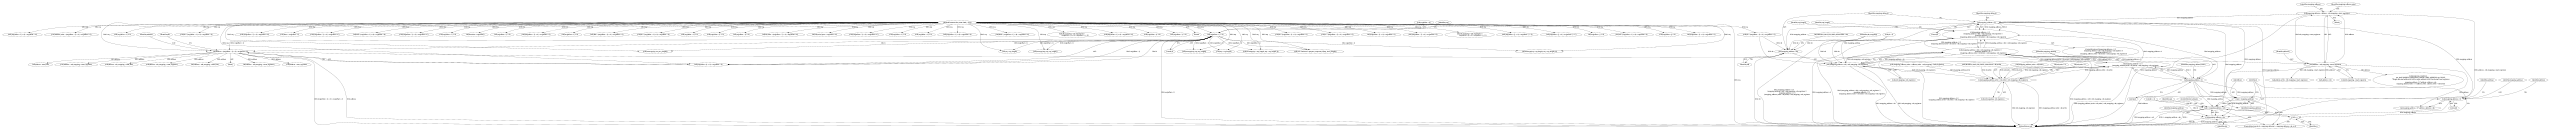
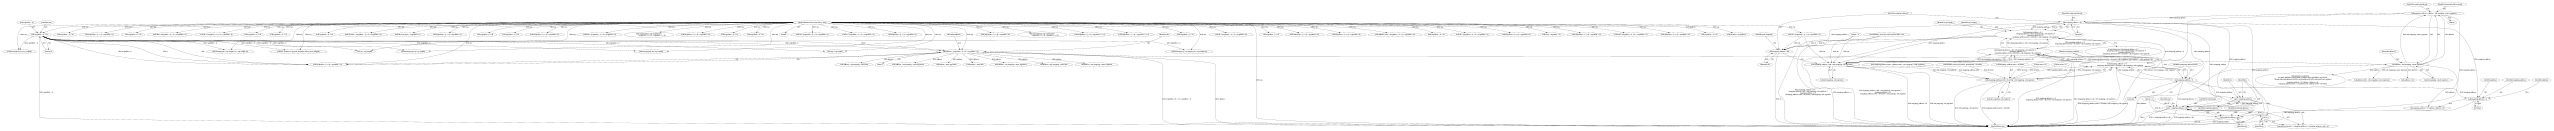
(495, 27) -> (1691, 27)
(1828, 41) -> (1849, 41)
